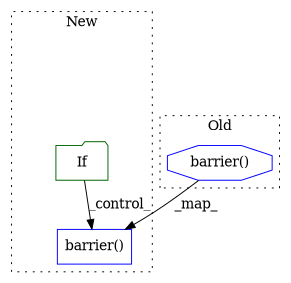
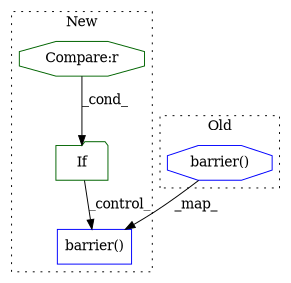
none -> (82, 59)
